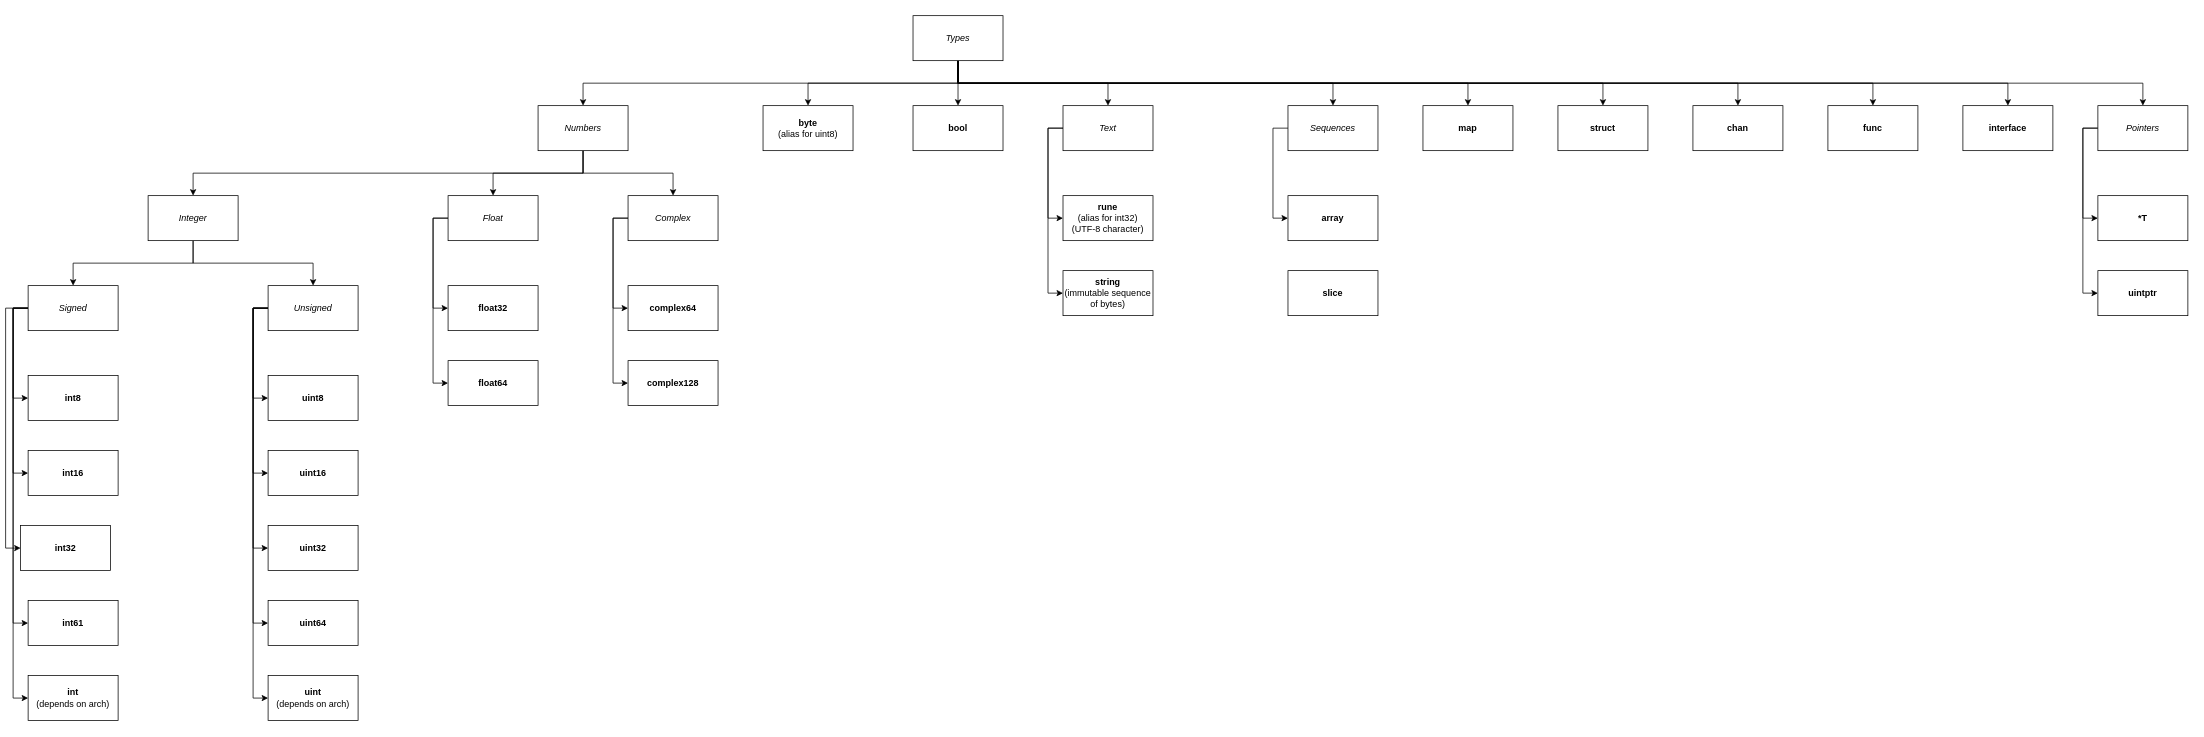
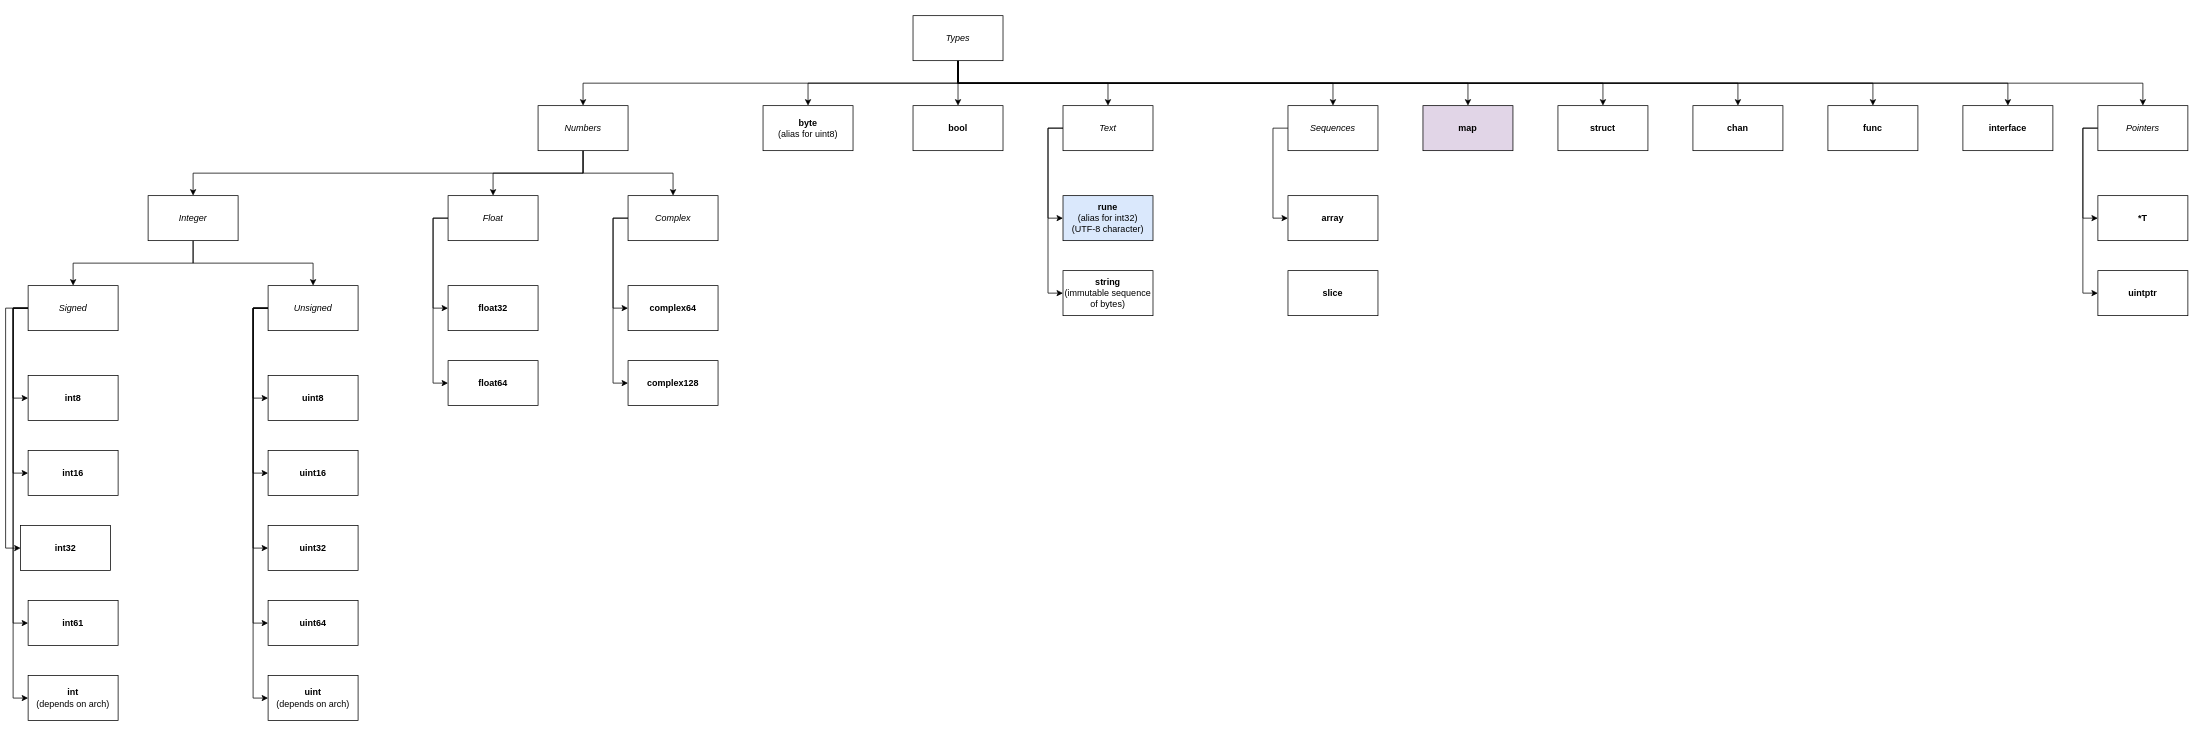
(1468, 128) -> (1468, 128)
(1108, 218) -> (1108, 218)
